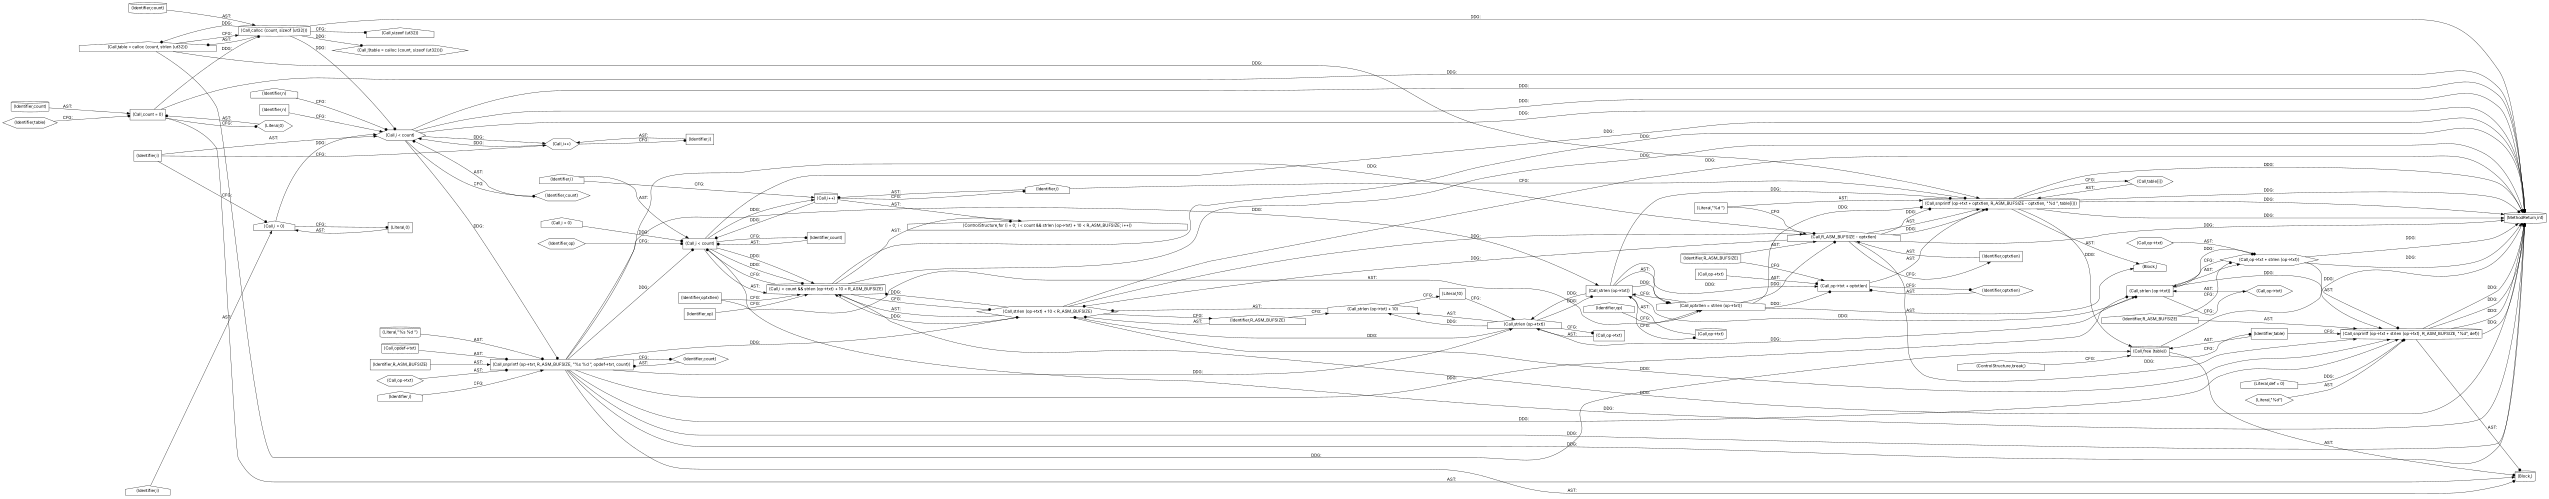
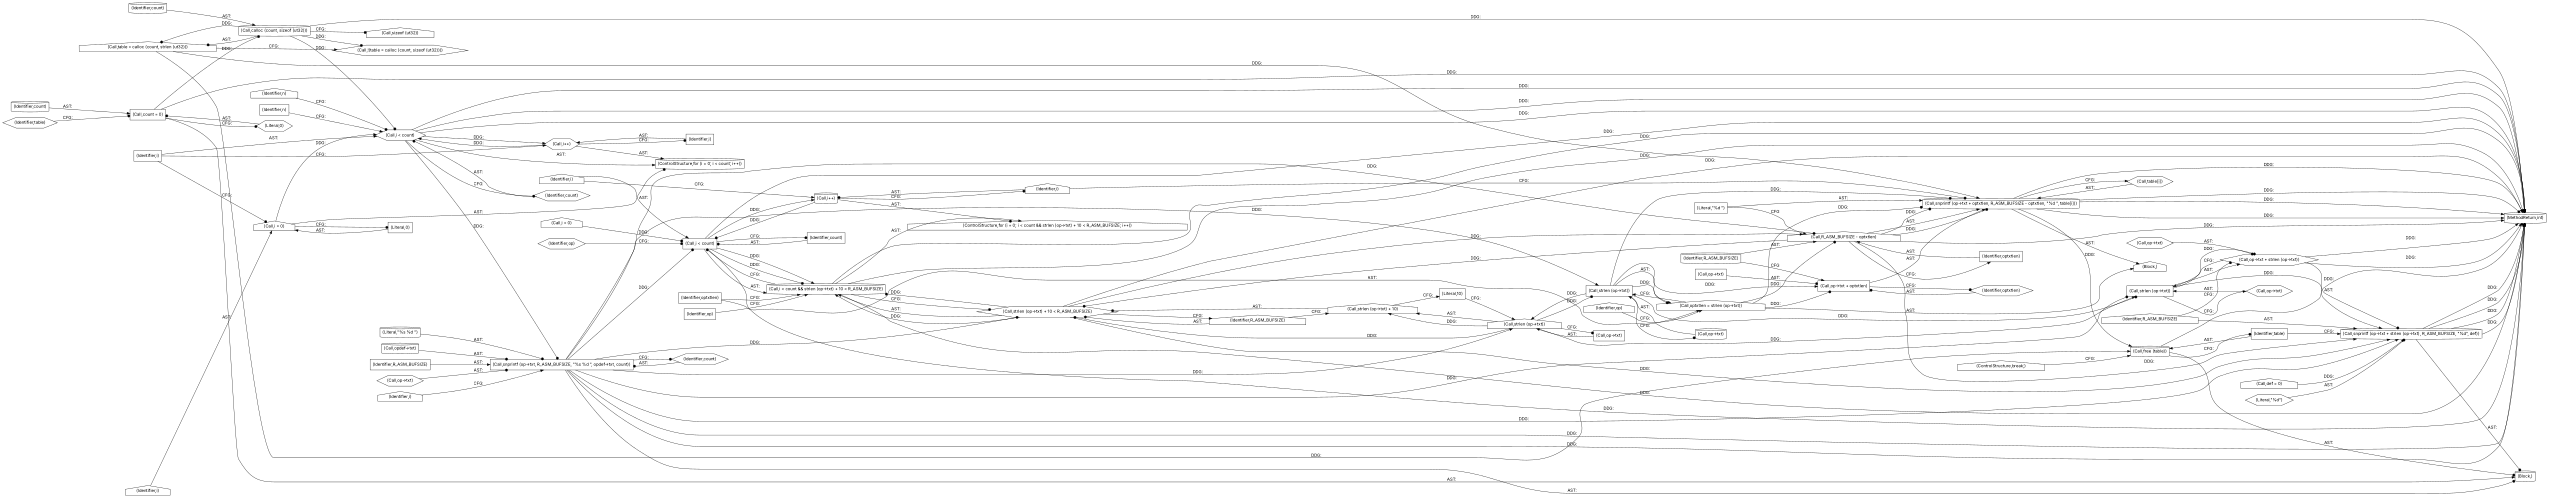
(206, 39) -> (275, 49)
none -> (700, 164)
(2269, 384) -> (2269, 384)
